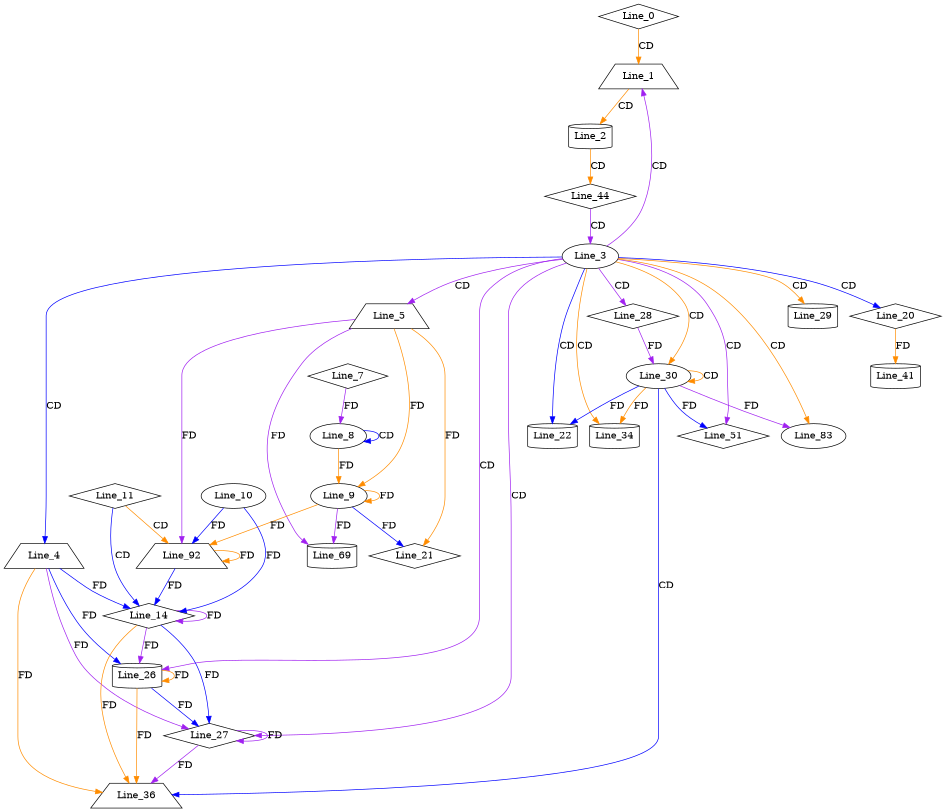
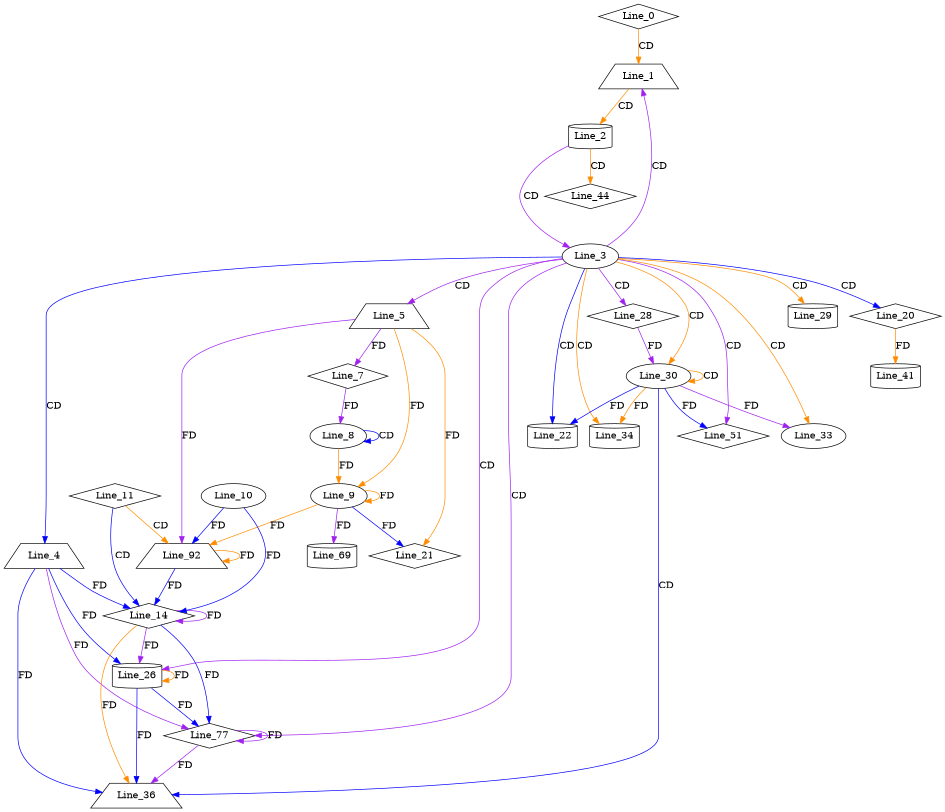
(590, 223) -> (520, 194)
(271, 421) -> (370, 344)
(814, 436) -> (814, 436)
(18, 702) -> (18, 702)
(137, 732) -> (137, 732)
(209, 736) -> (209, 736)
